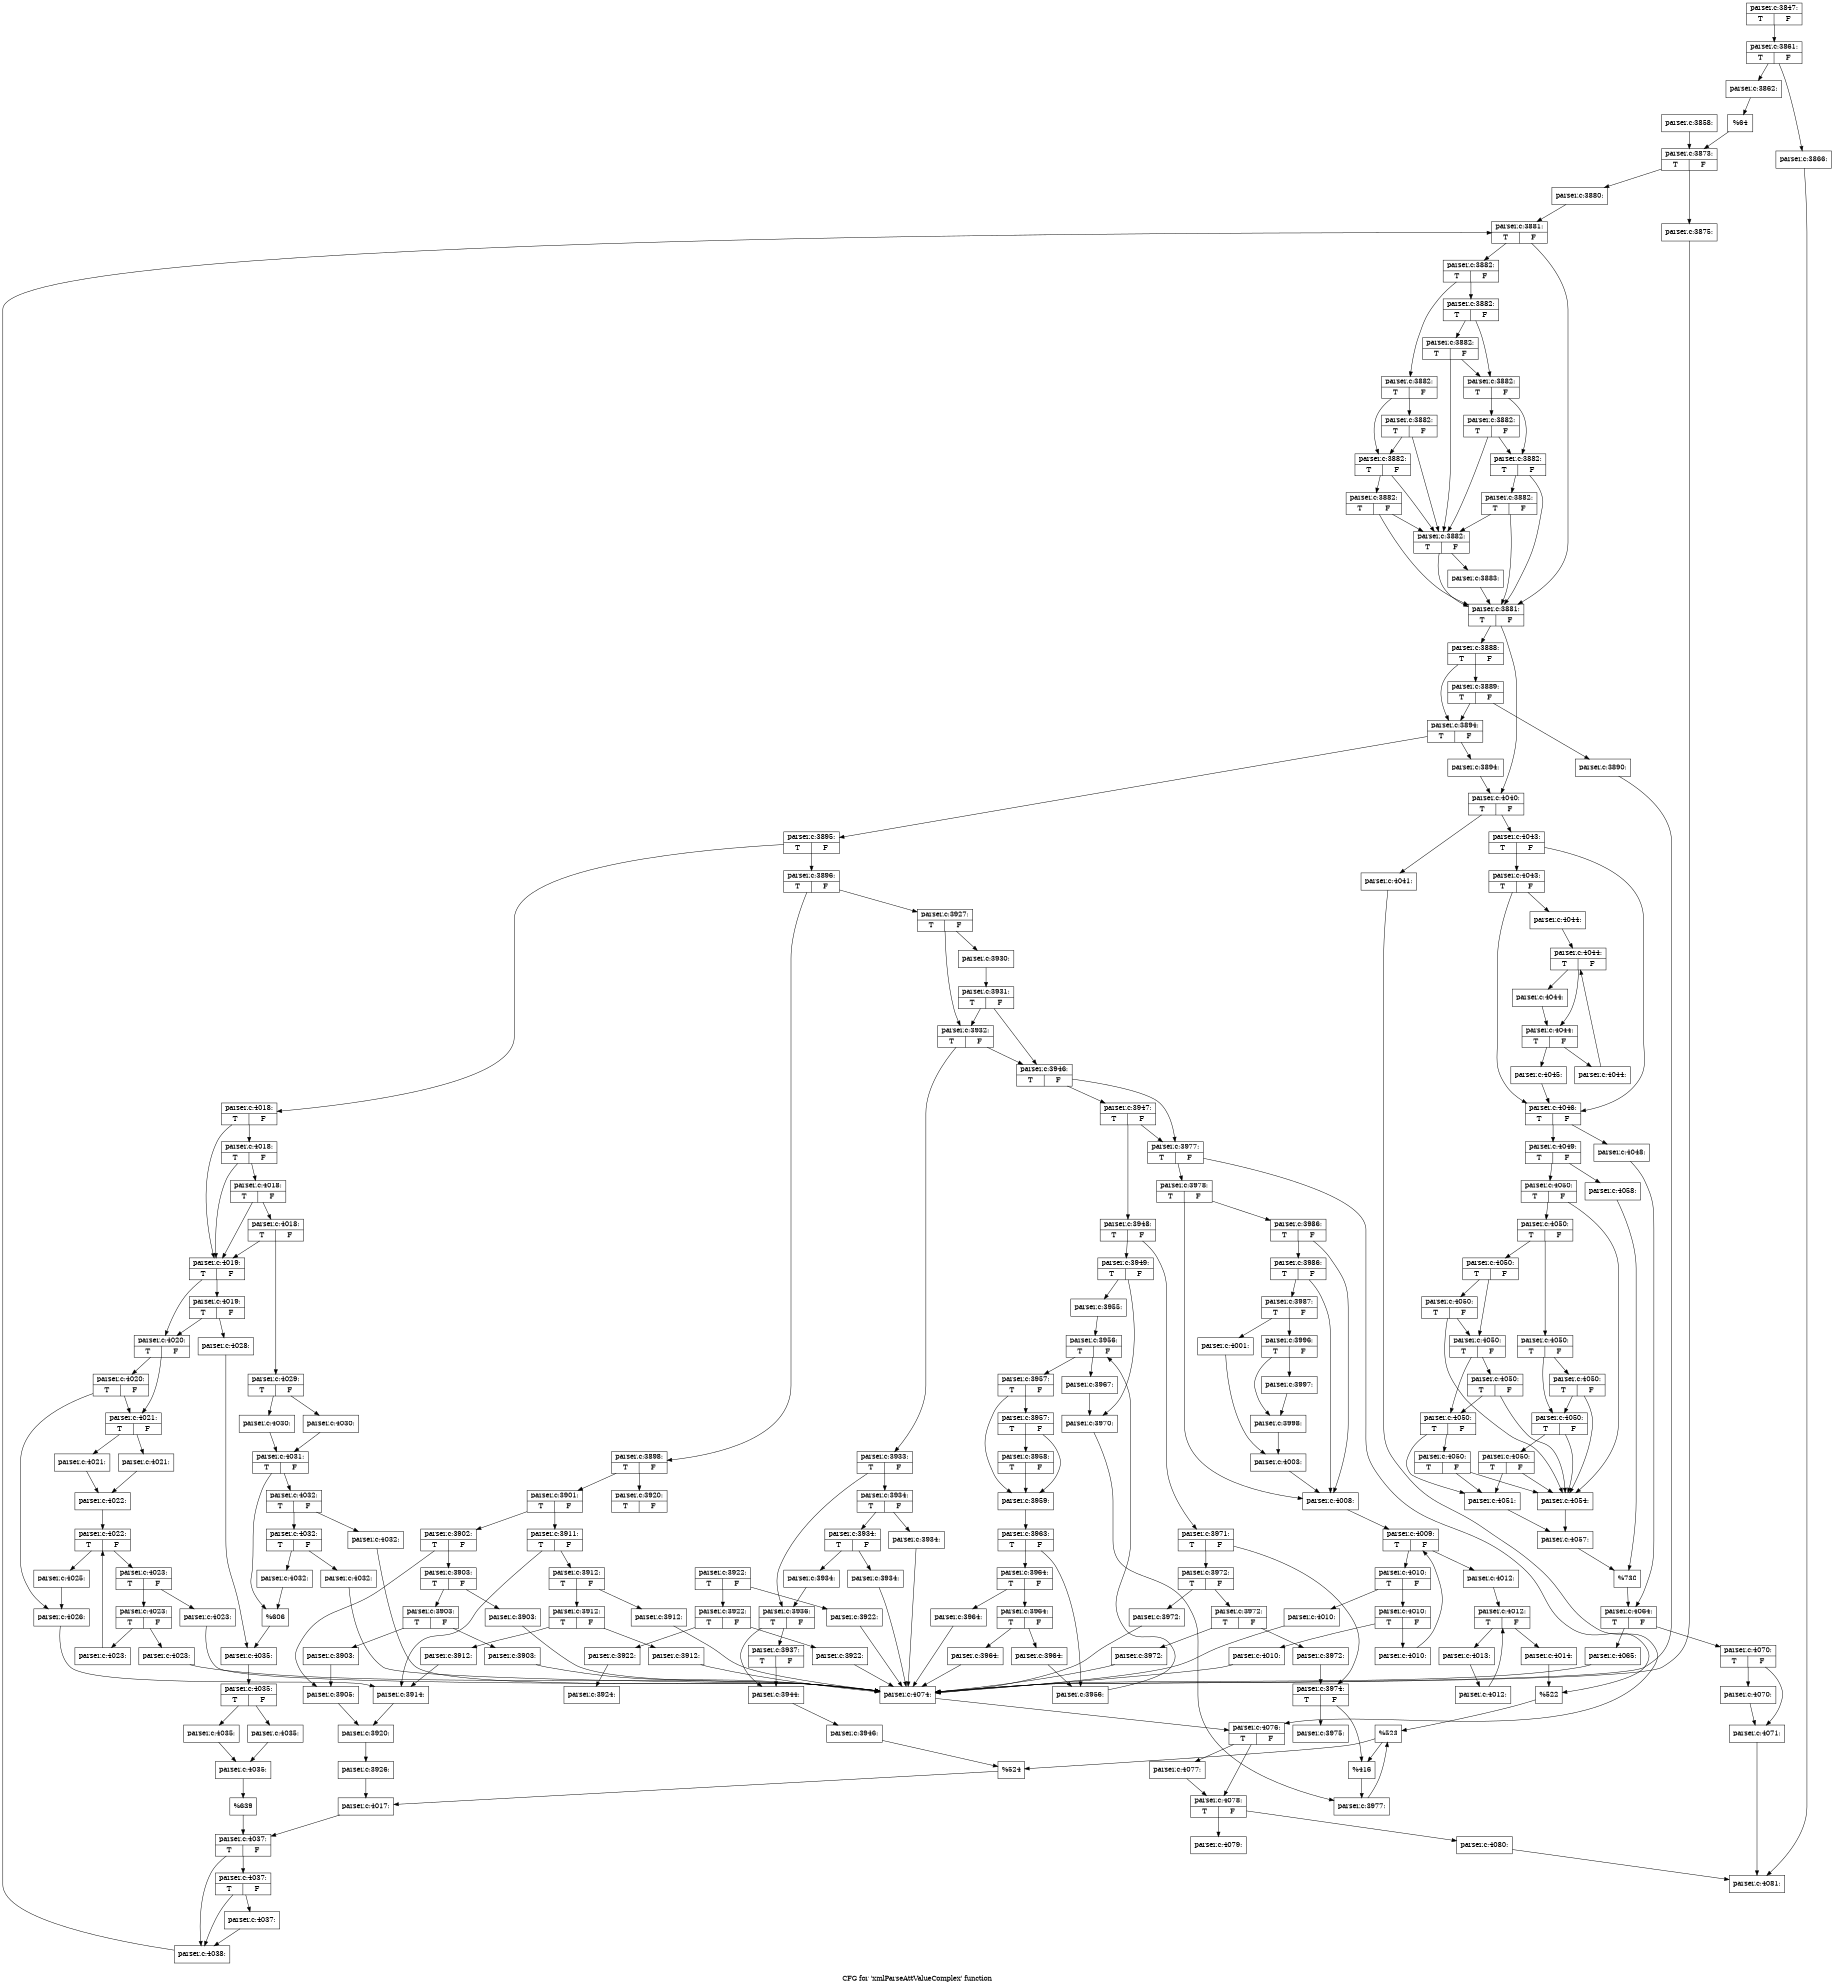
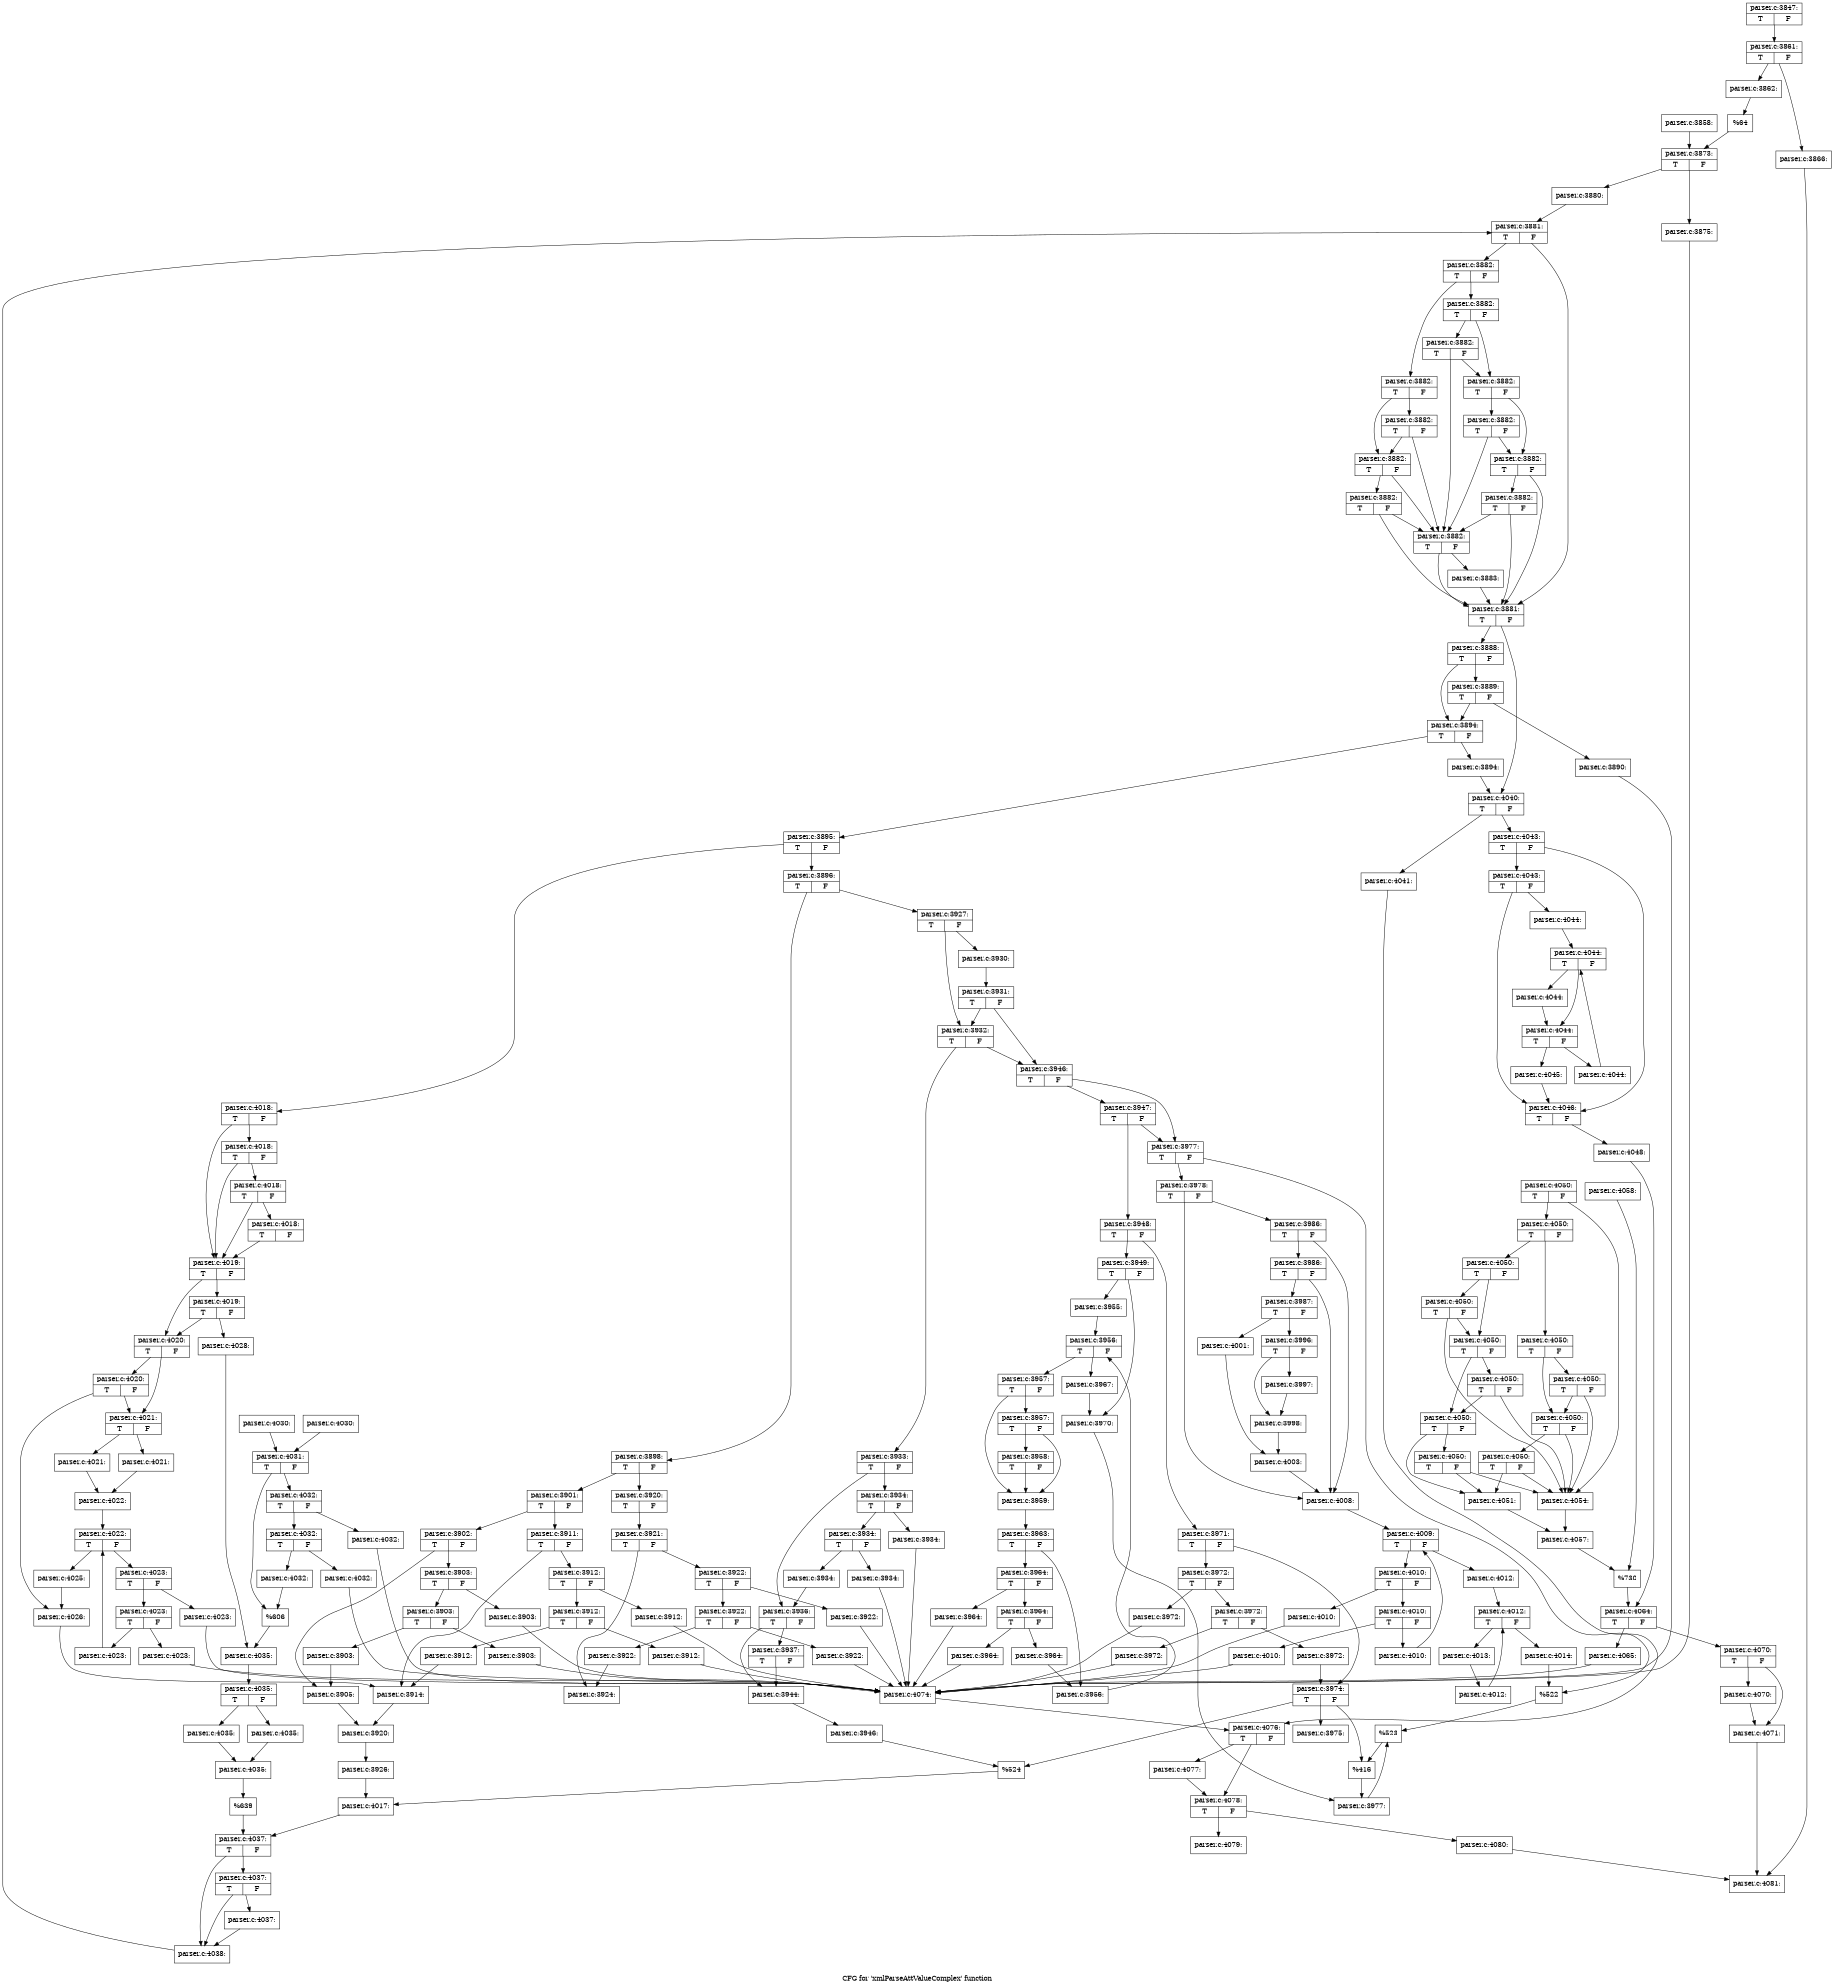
(1553, 1153) -> none
(276, 1385) -> none
none -> (639, 1540)
(1194, 1758) -> (1161, 1734)
